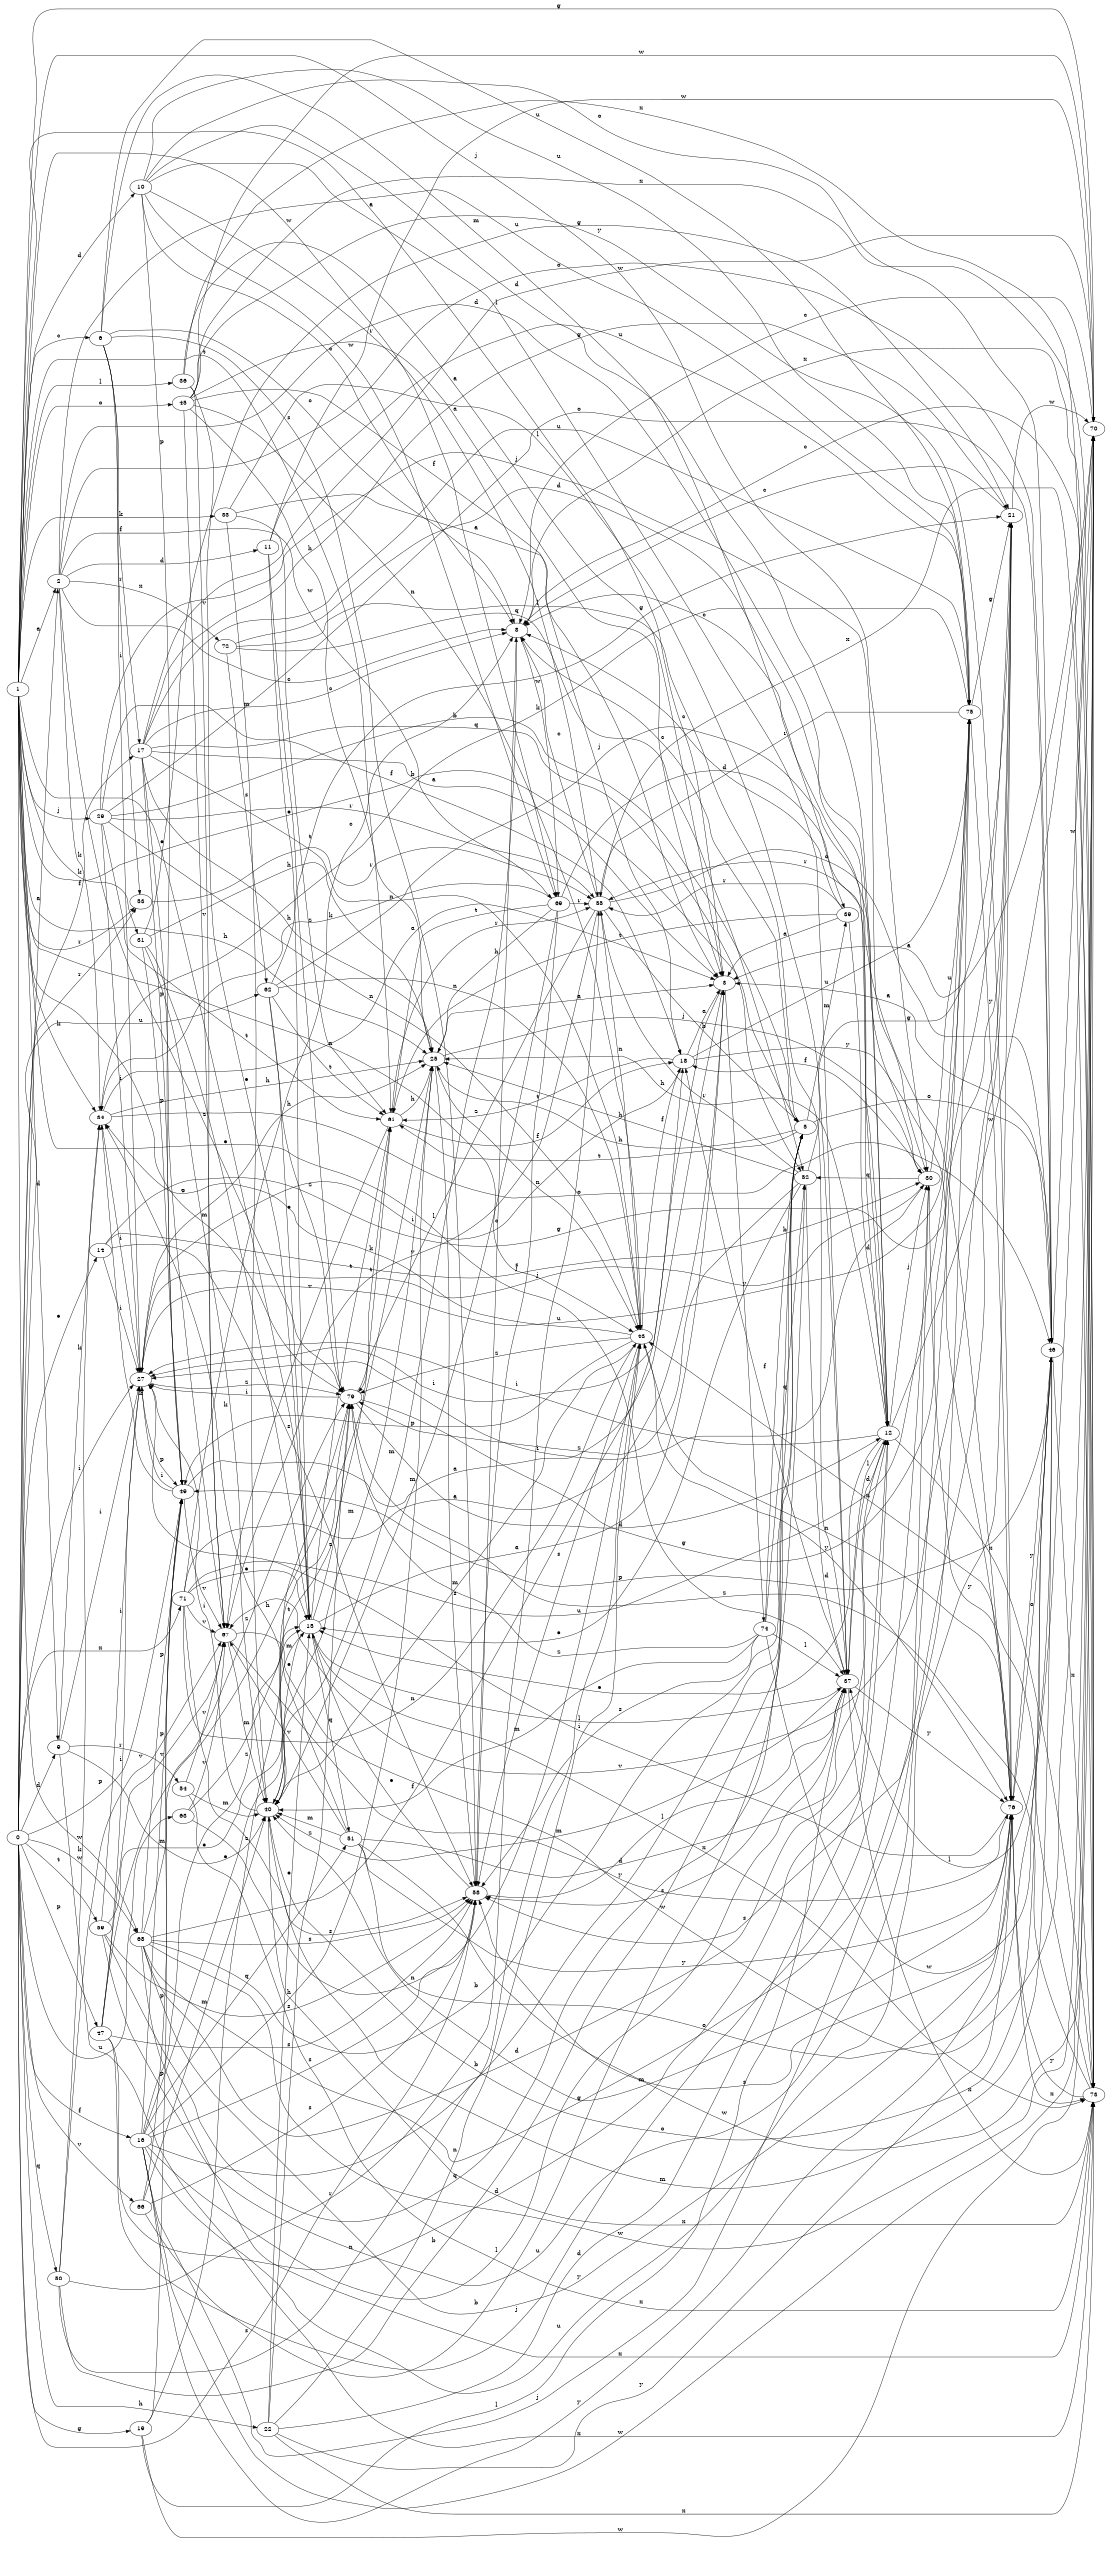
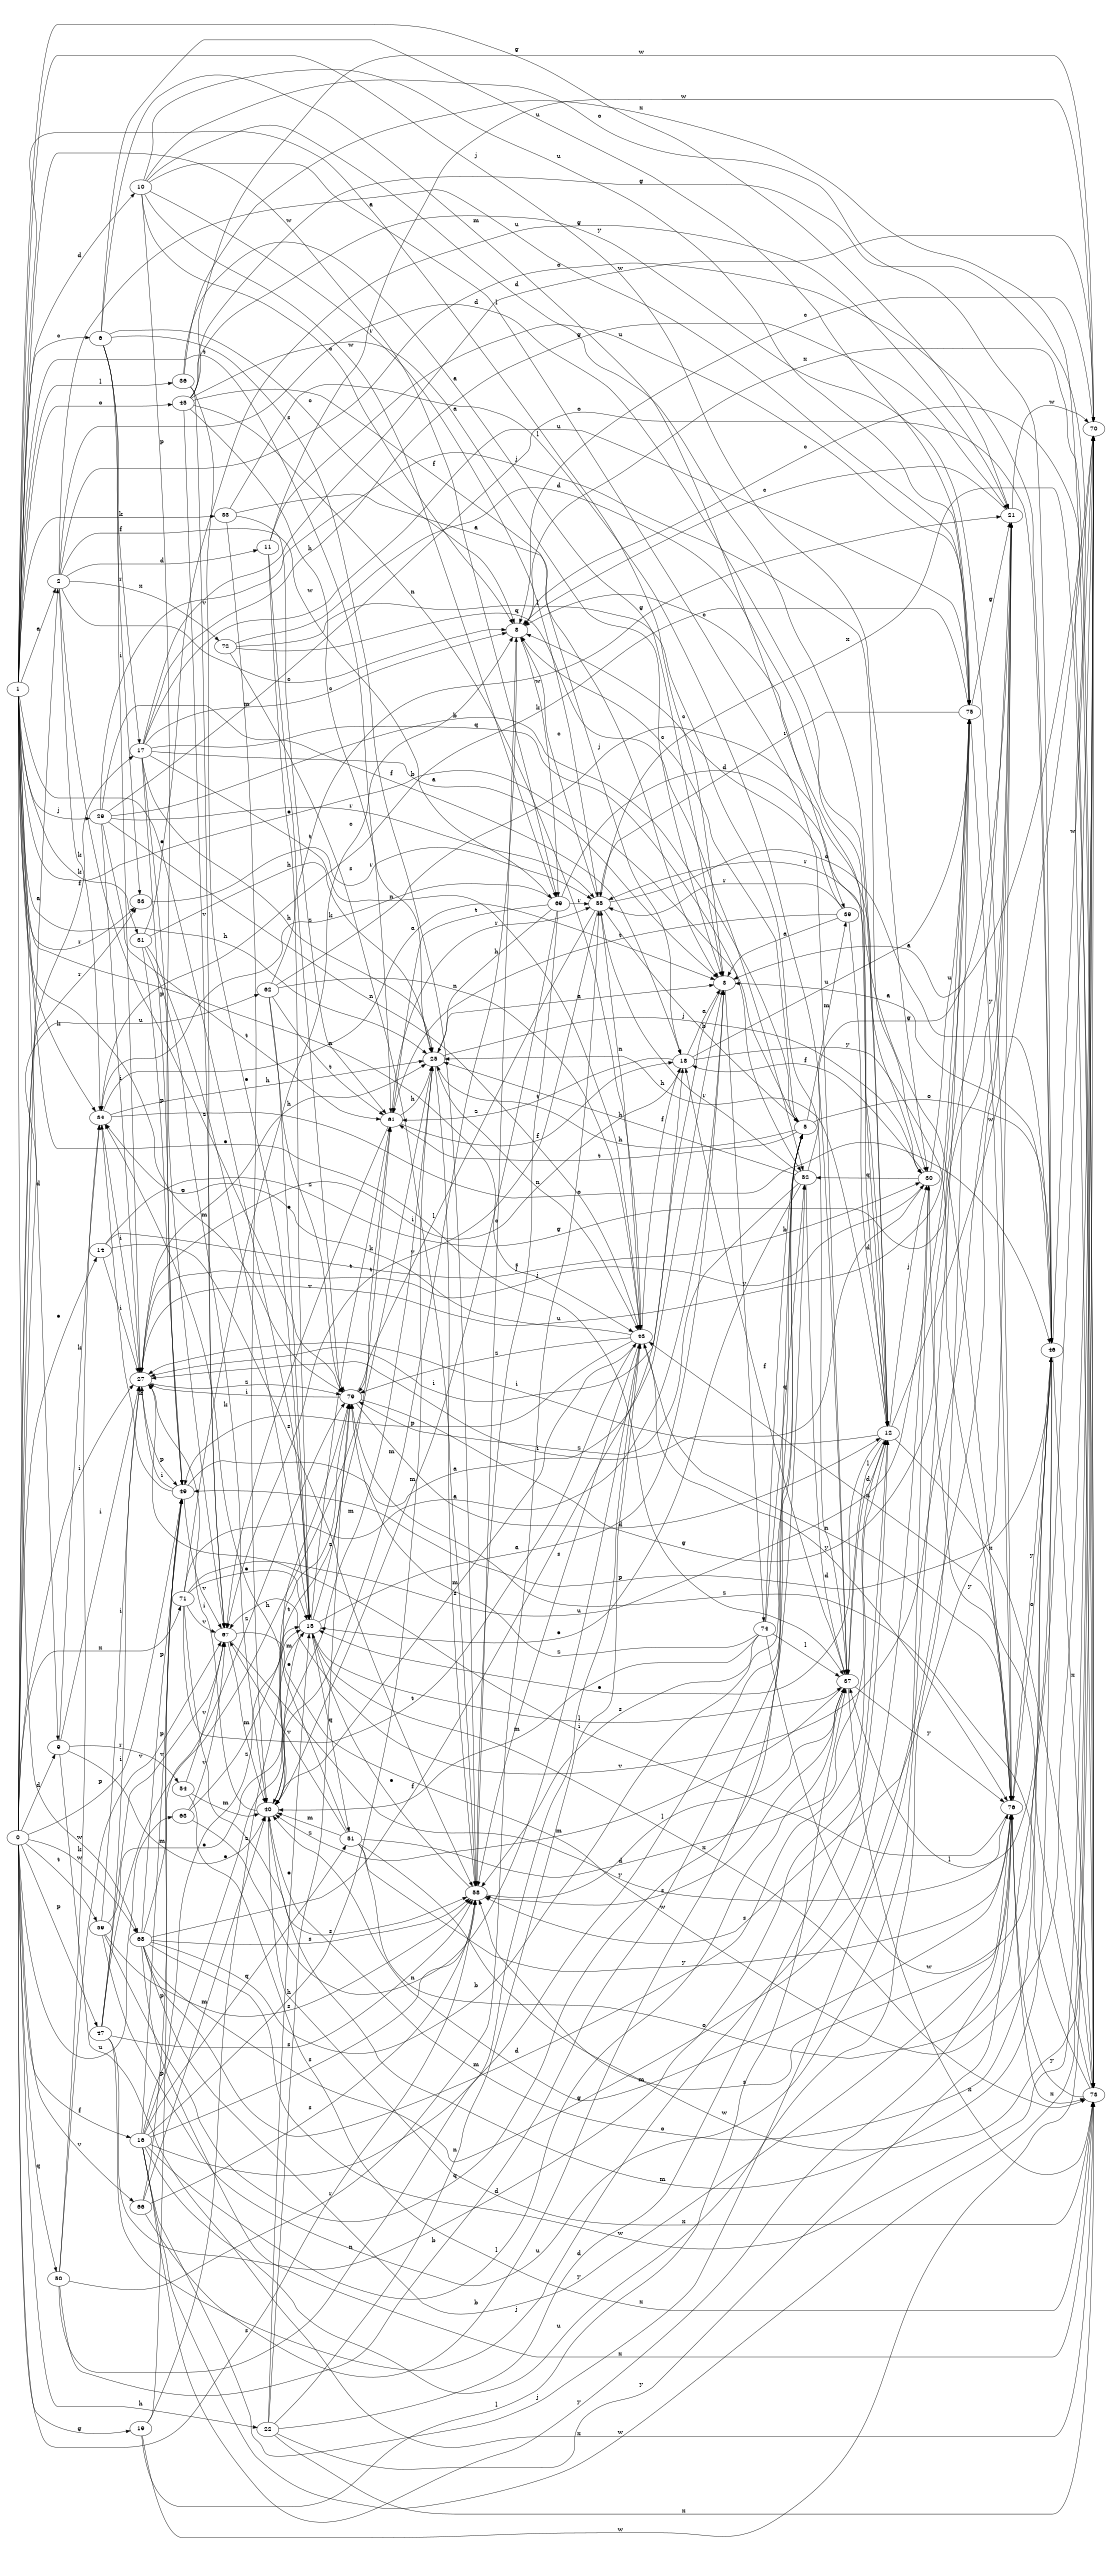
(419, 9) -> (301, 24)
(641, 181) -> (641, 181)
(246, 816) -> (431, 1282)
(413, 1699) -> (413, 1699)
(476, 2065) -> (476, 2065)
